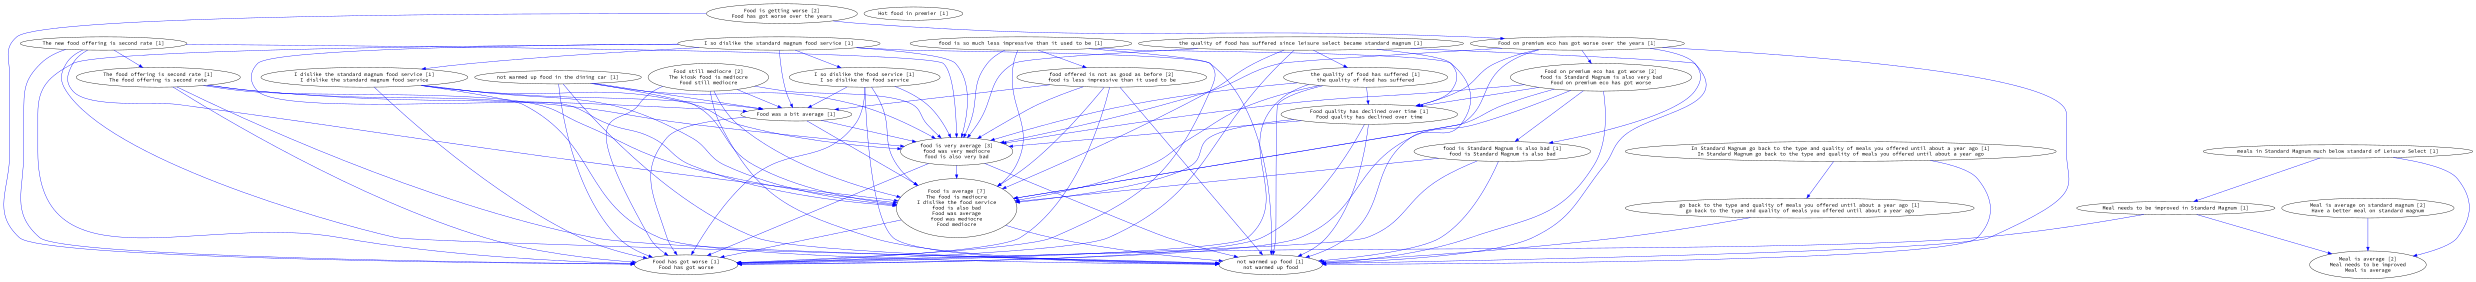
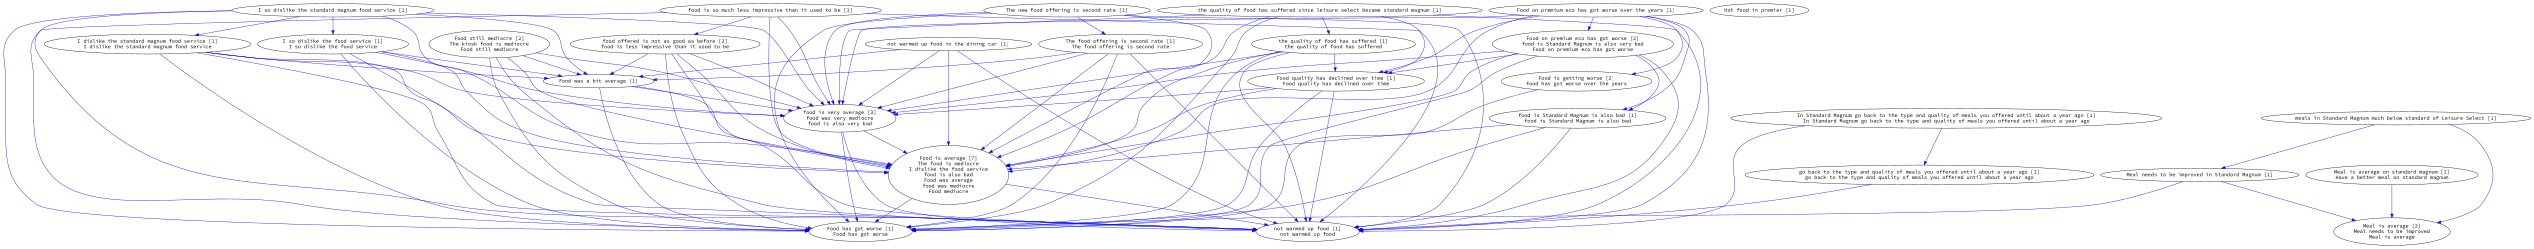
(1167, 33) -> (1682, 47)
(583, 182) -> none
